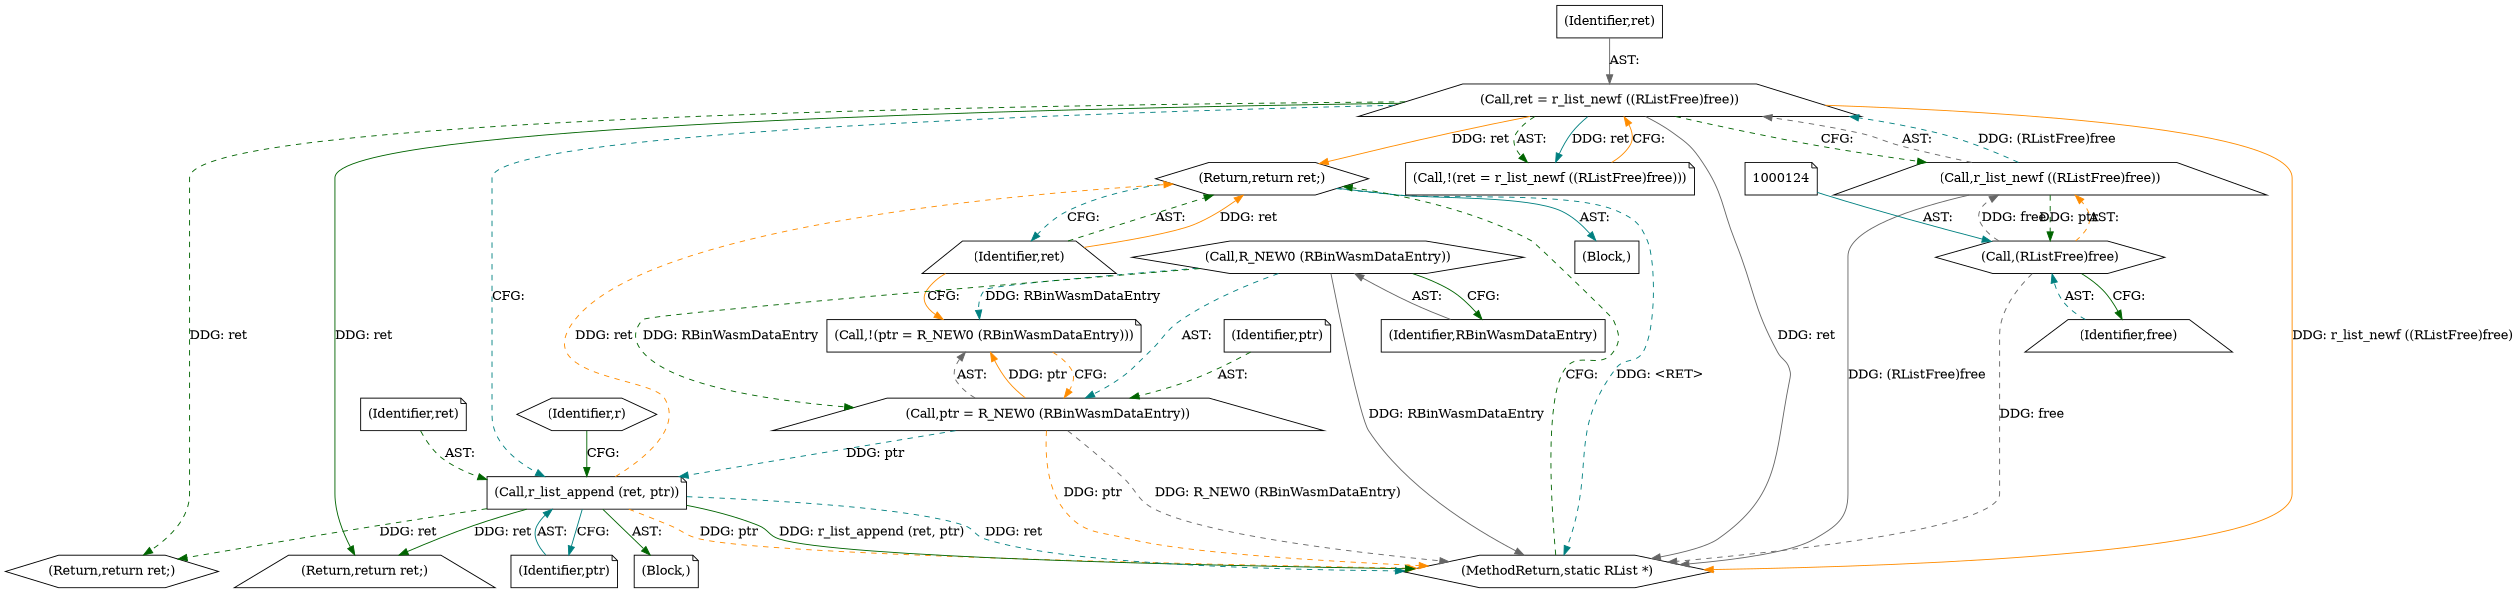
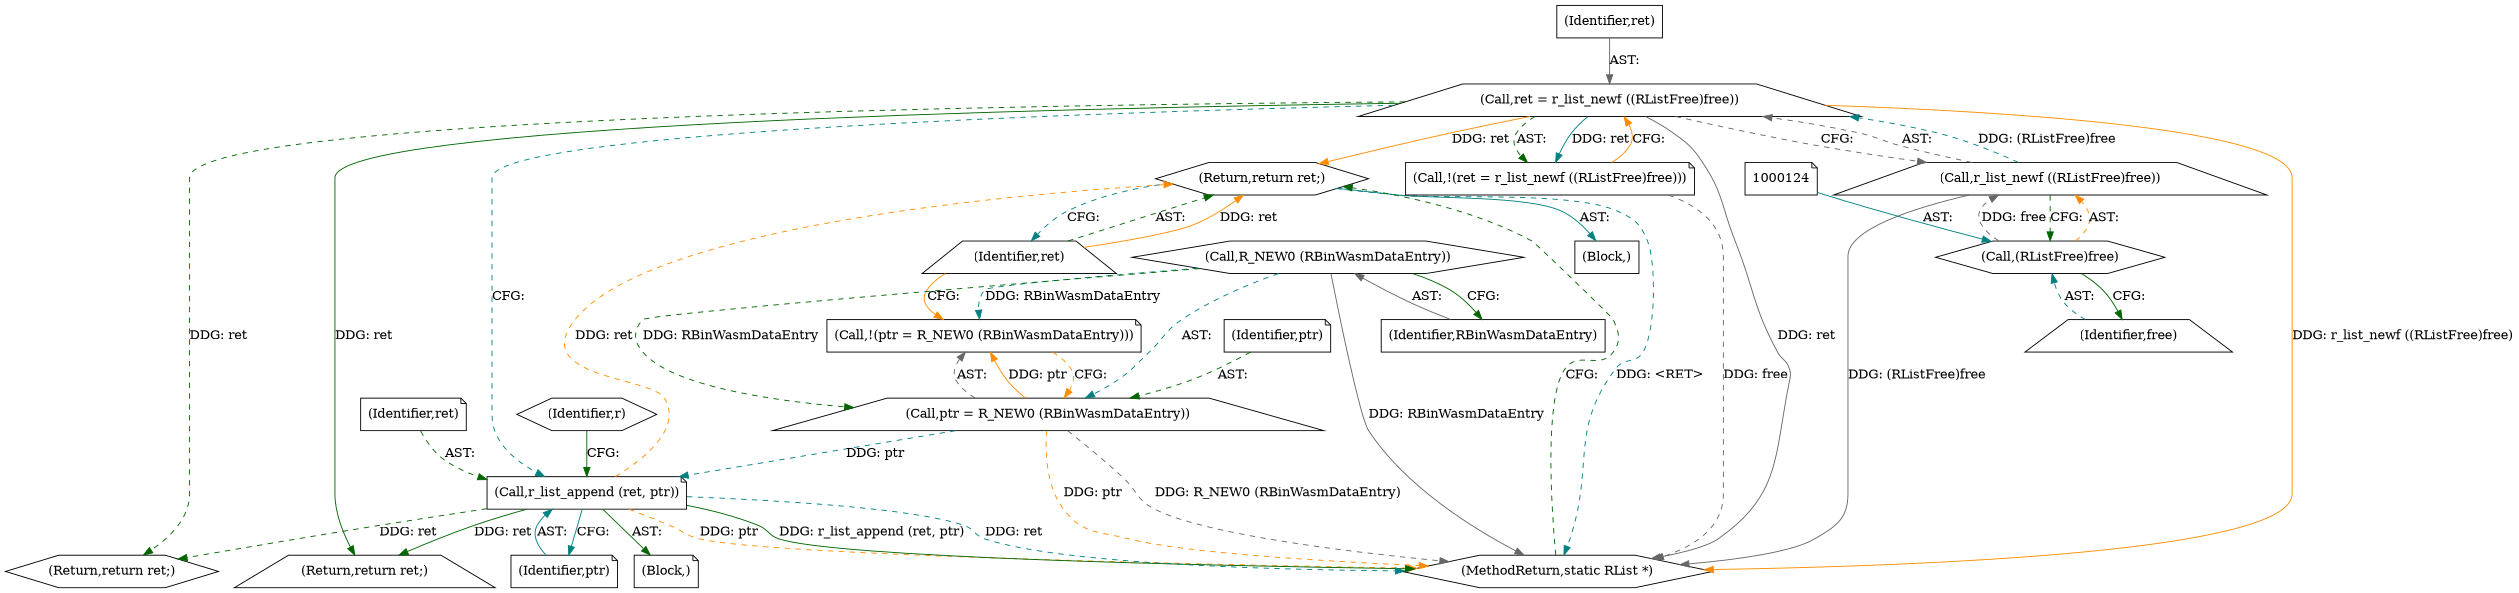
(1796, 142) -> (1796, 142)
(2069, 218) -> (2069, 218)
(1956, 520) -> (1723, 378)
